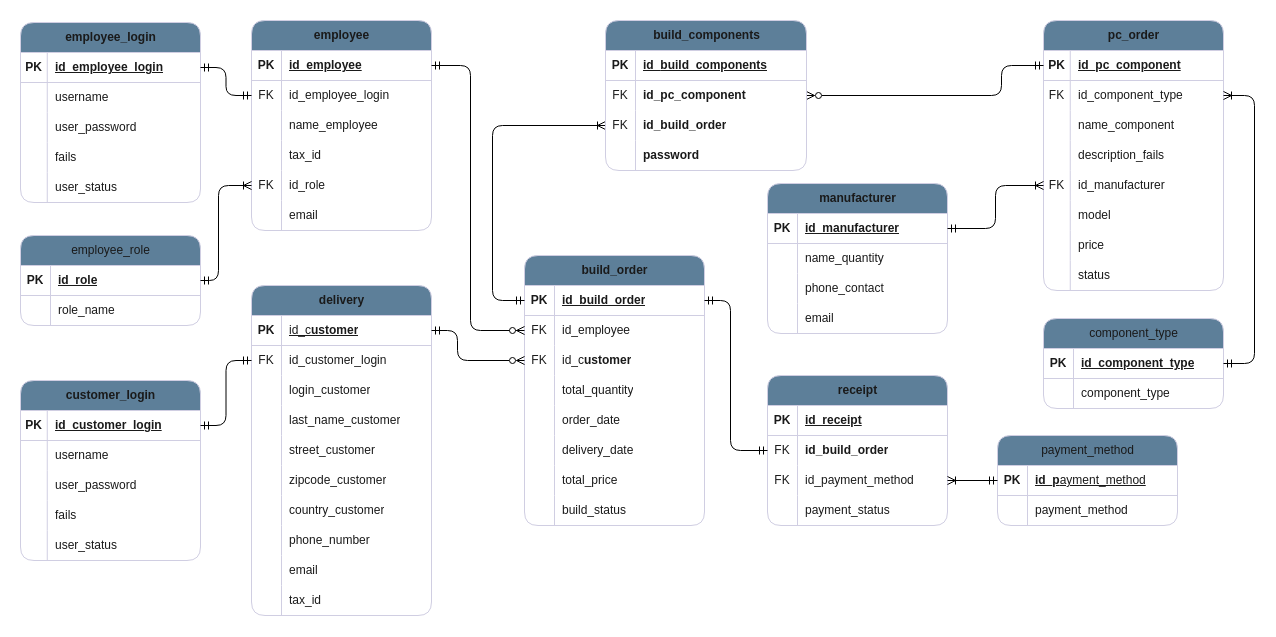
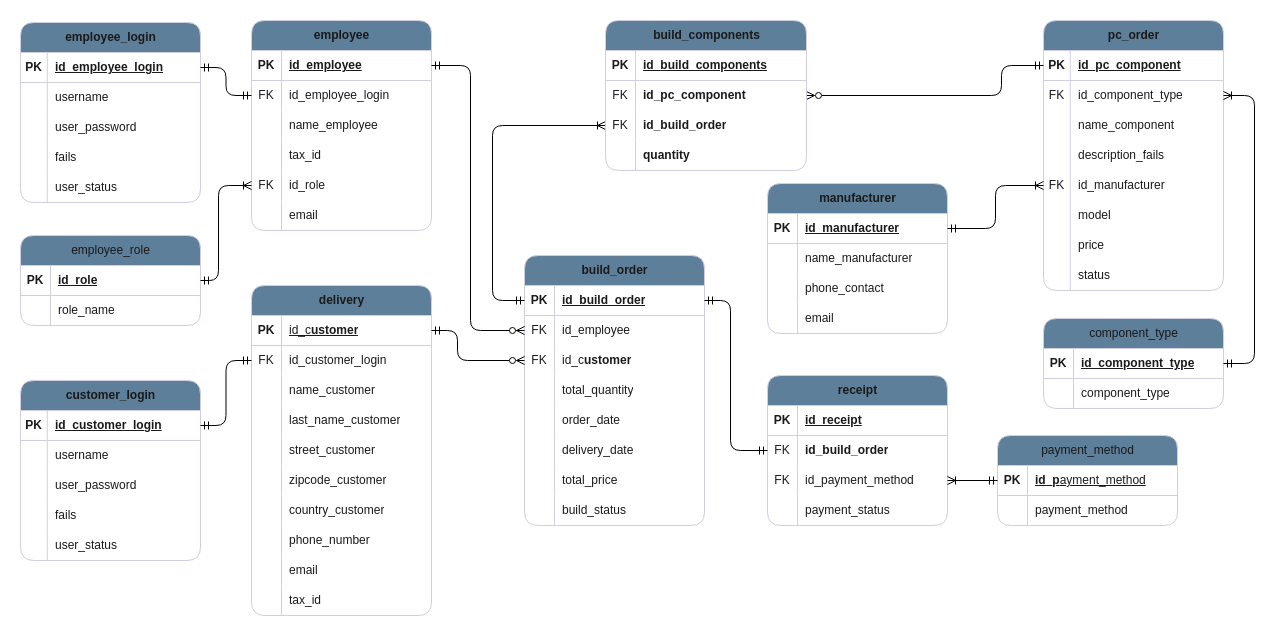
(670, 156) -> (669, 156)
(848, 259) -> (863, 259)
(333, 391) -> (333, 391)
